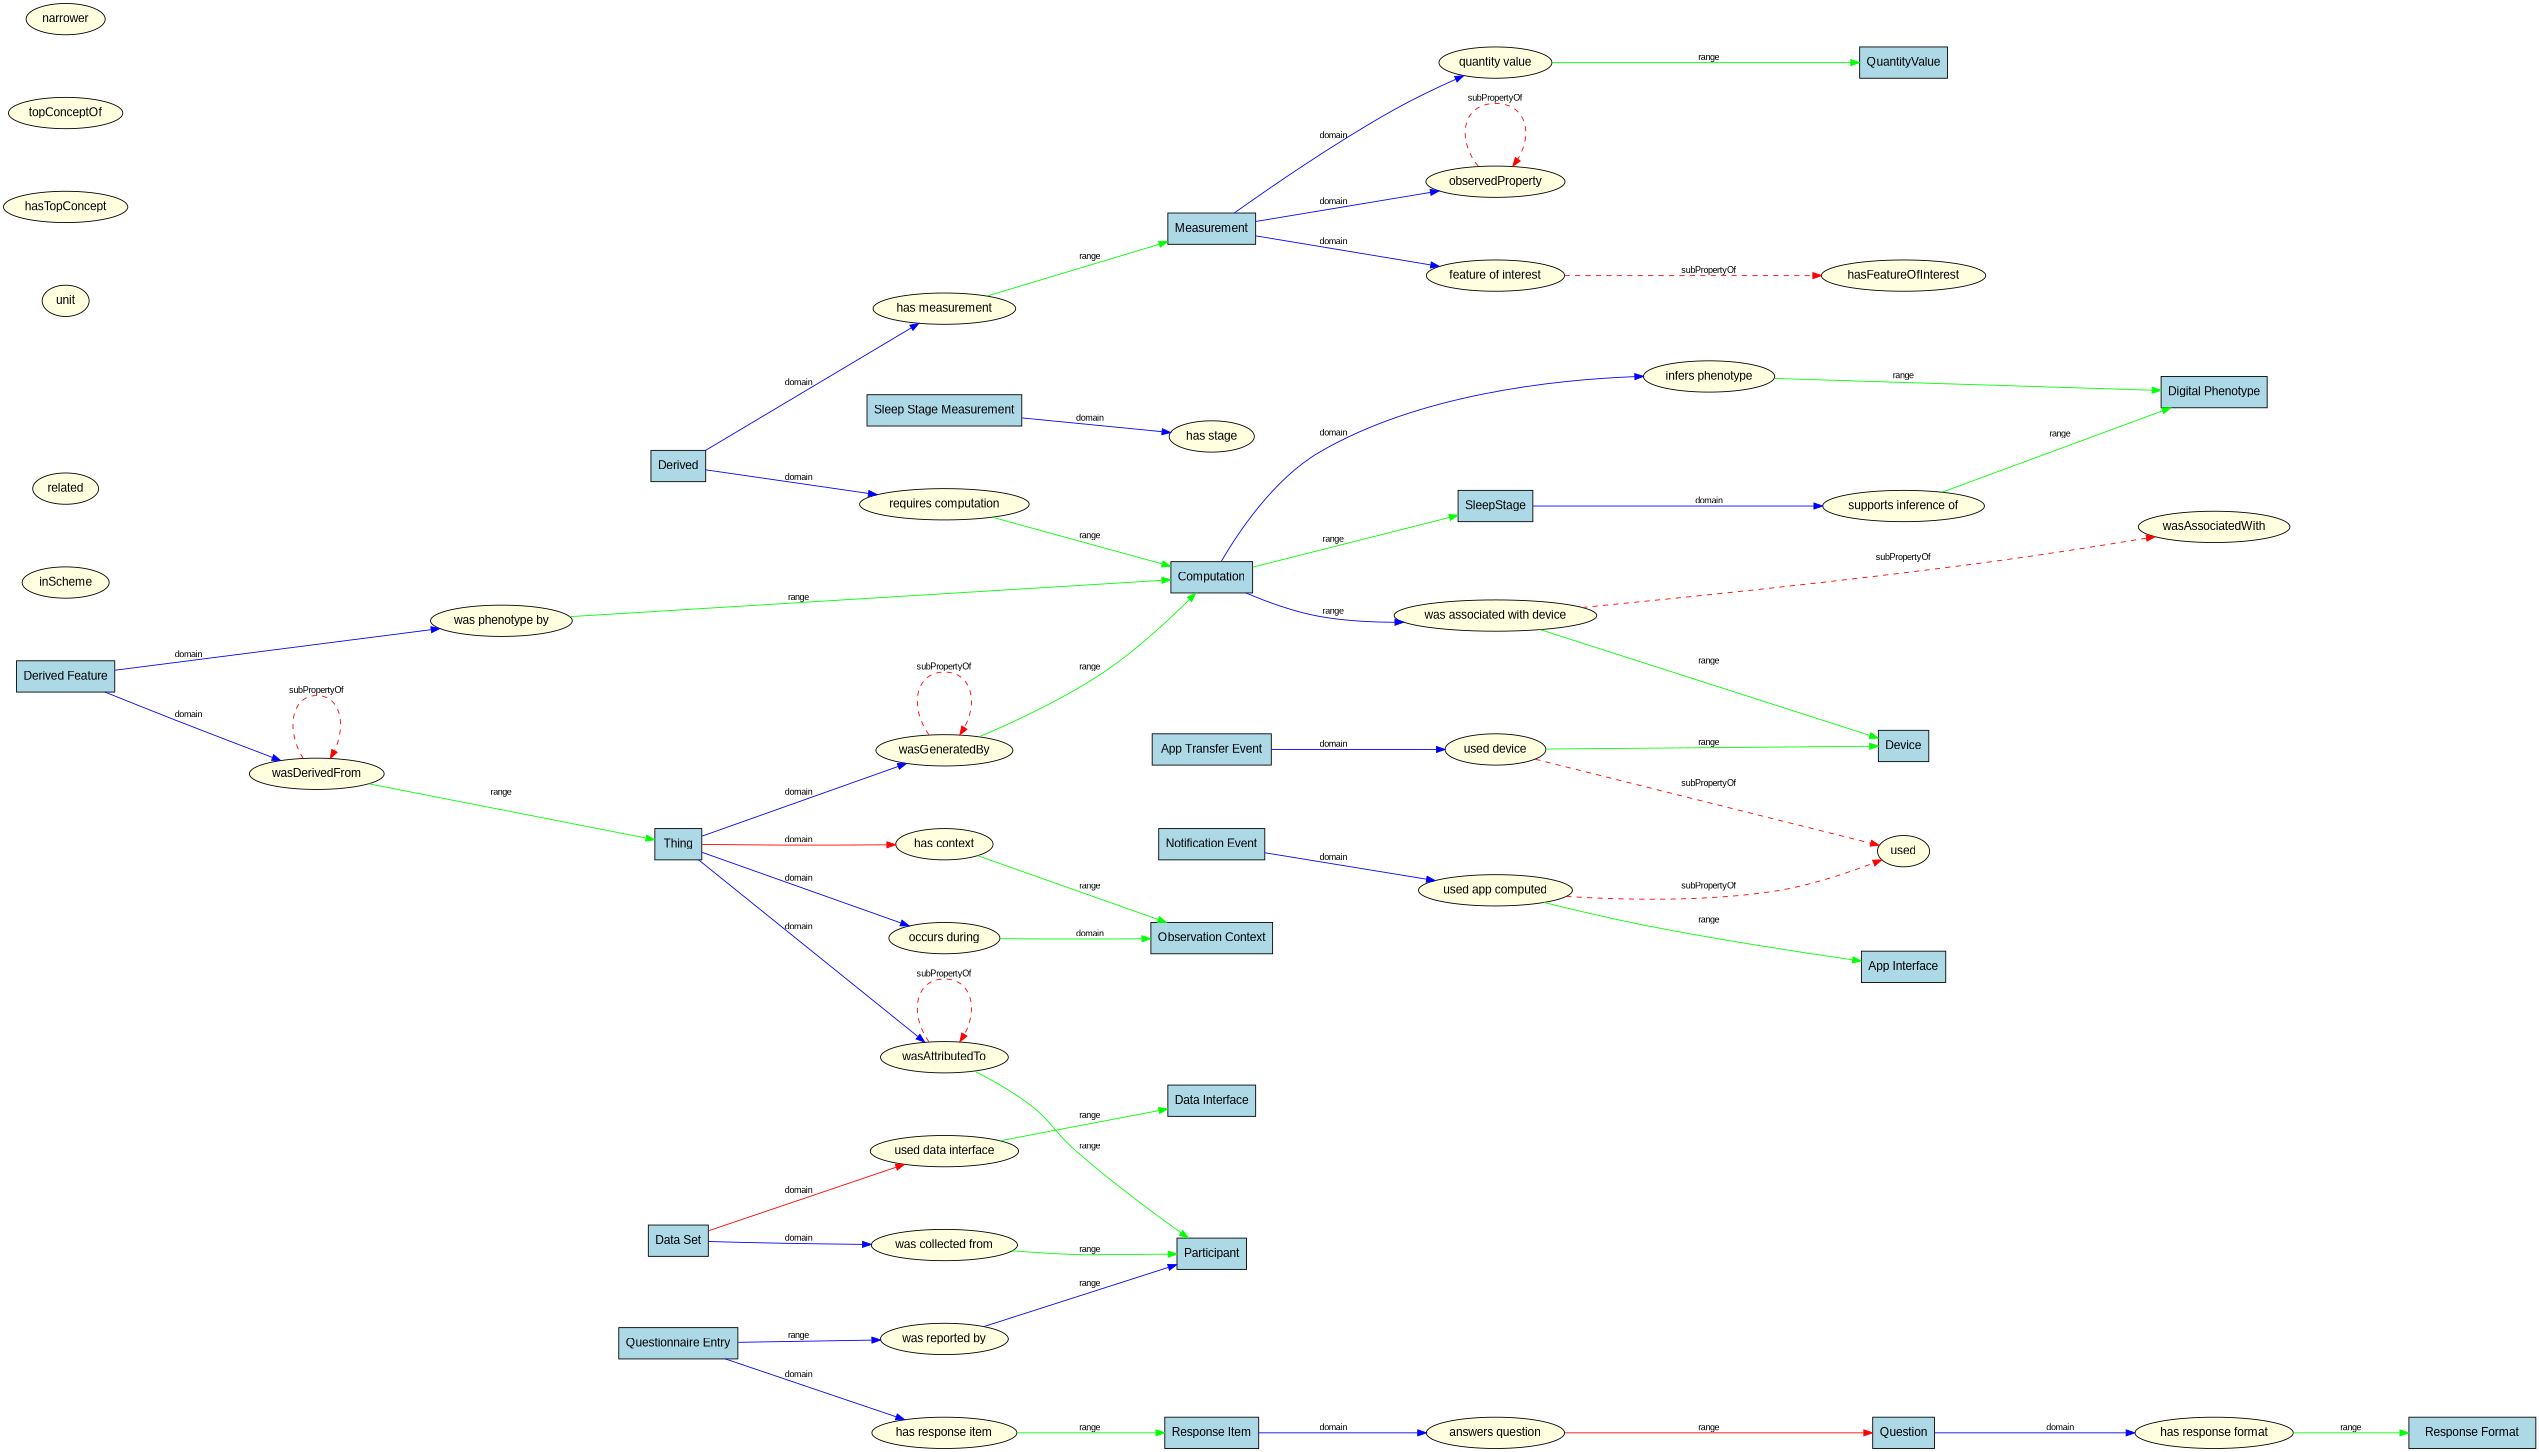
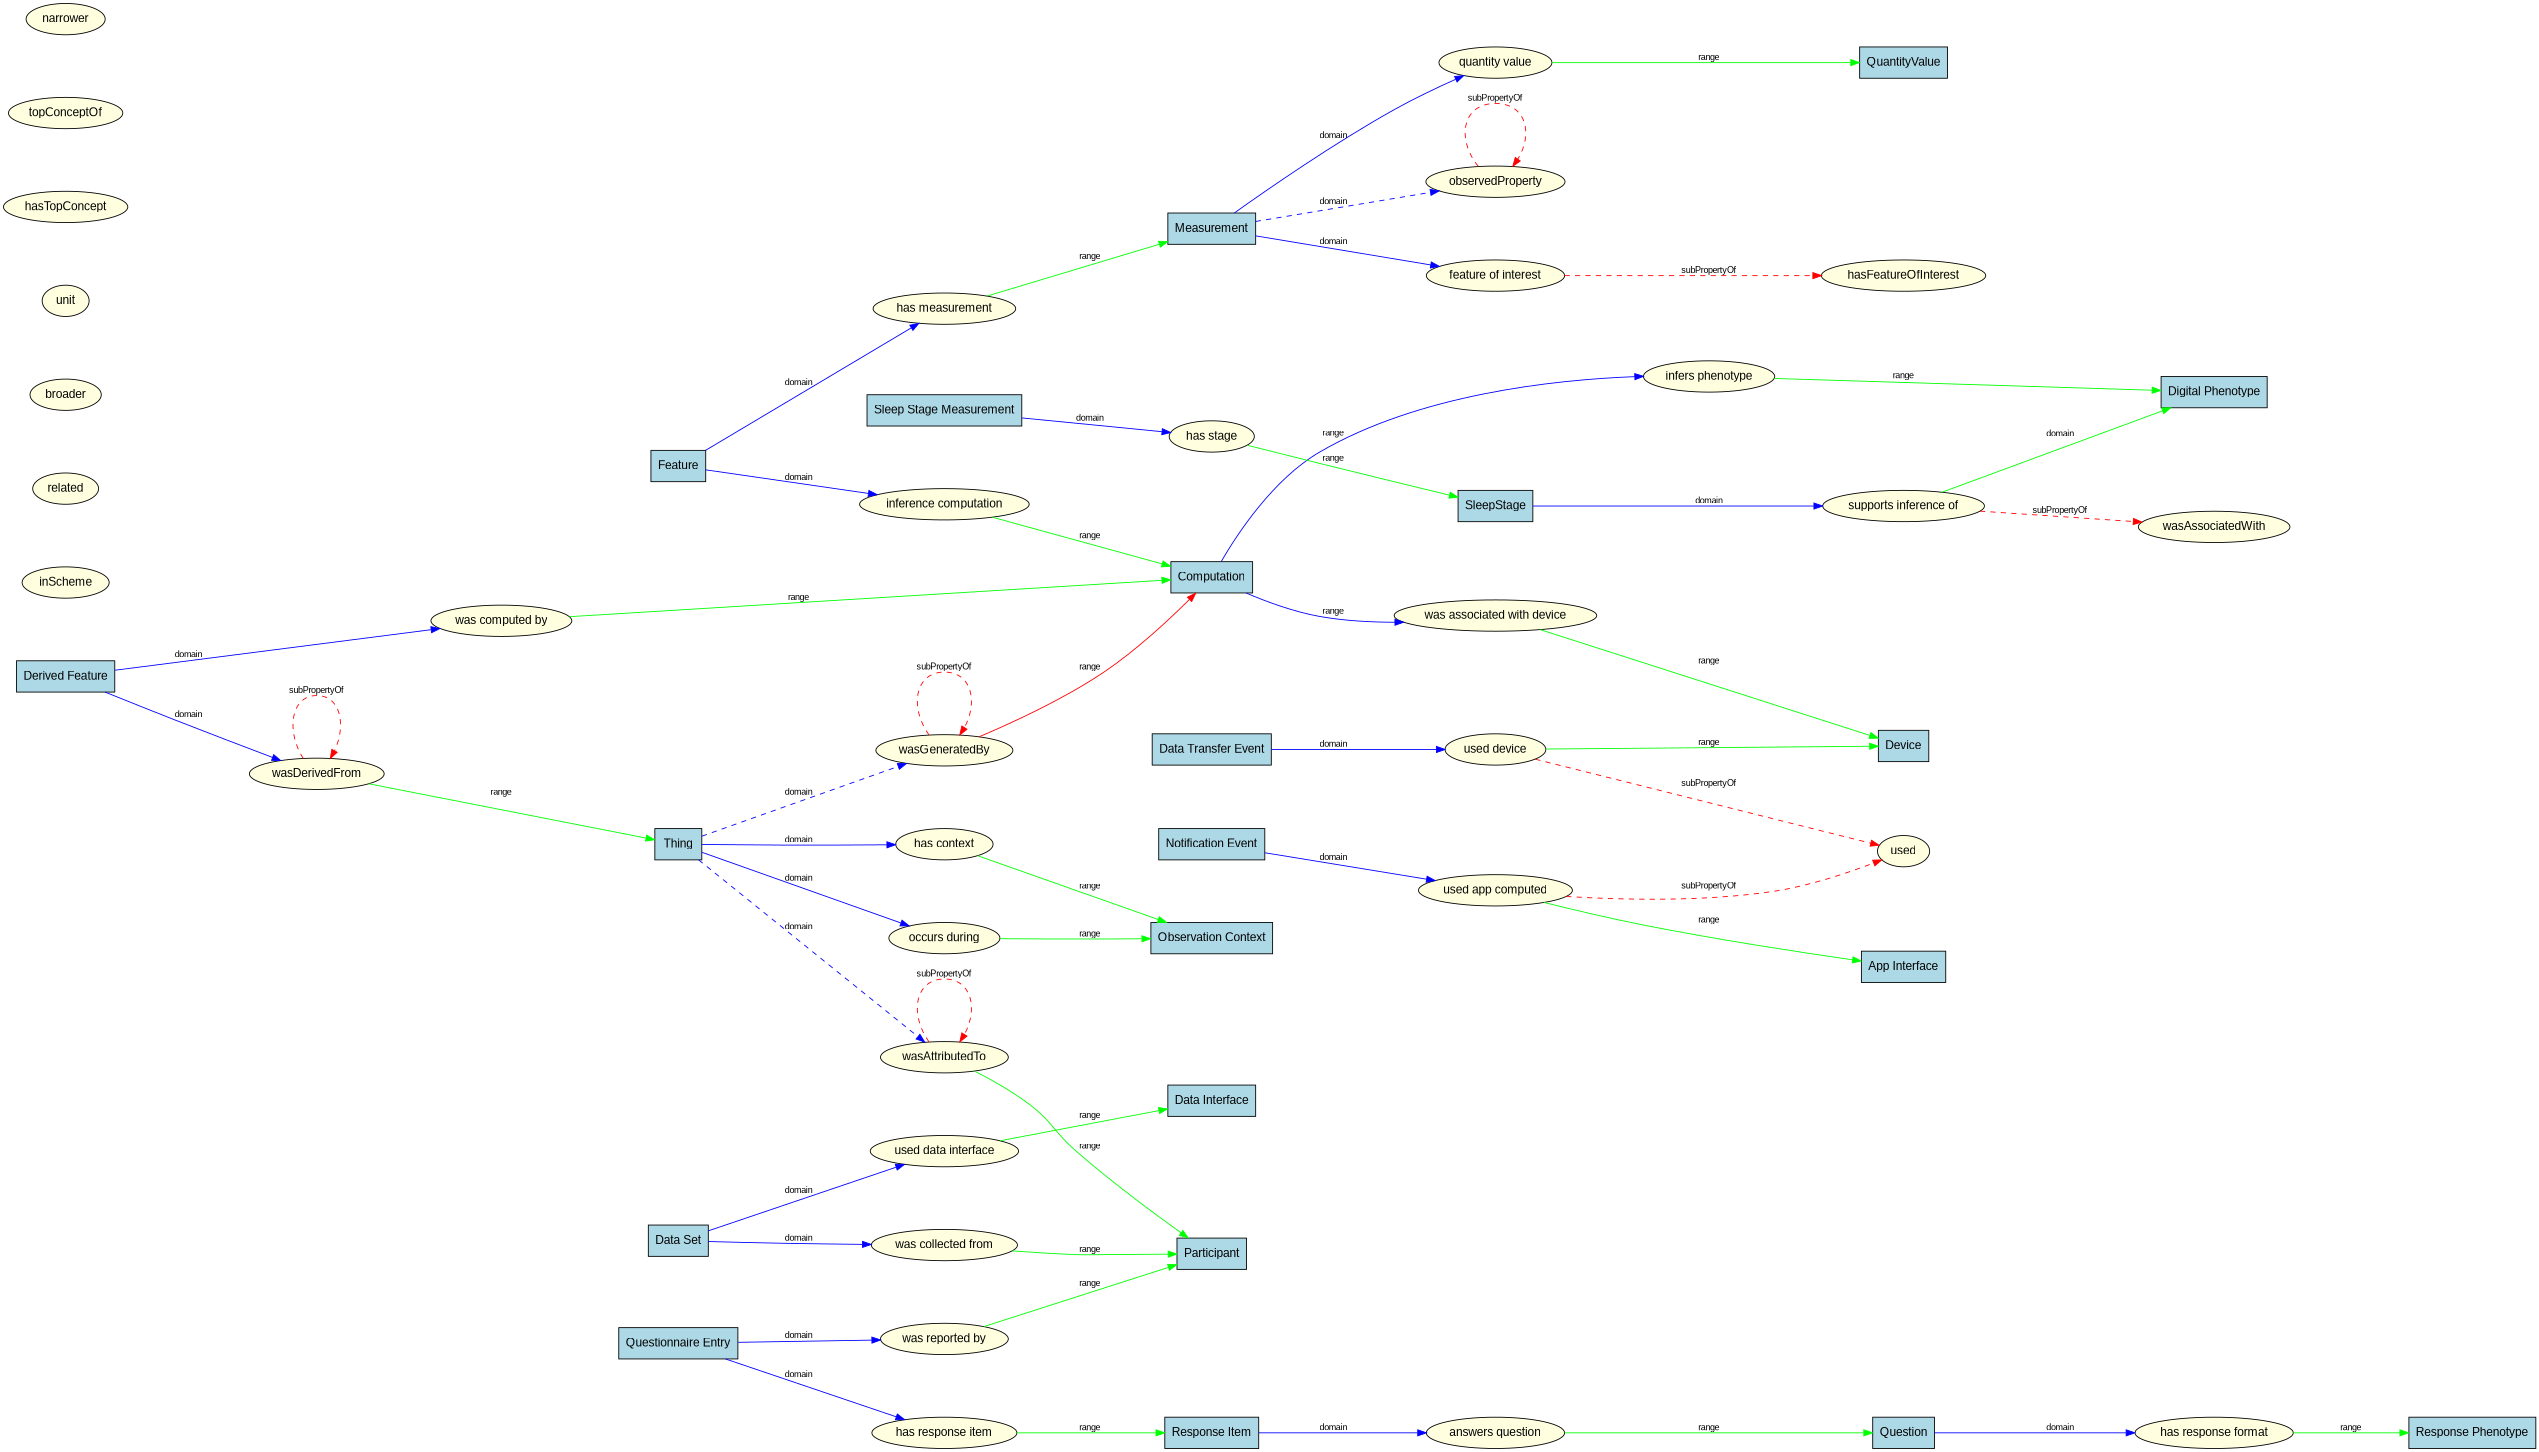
(1343, 207) -> (1343, 207)
none -> (66, 395)
(1333, 433) -> (1333, 433)
(2060, 434) -> (2060, 434)
(678, 466) -> (678, 466)
(944, 504) -> (944, 504)
(1351, 542) -> (1348, 470)
(1865, 577) -> (2057, 516)
(501, 621) -> (501, 621)
(1092, 680) -> (1092, 680)
(1212, 749) -> (1212, 749)
(800, 801) -> (800, 801)
(794, 845) -> (794, 845)
(1090, 934) -> (1090, 934)
(808, 948) -> (808, 948)
(802, 1199) -> (802, 1199)
(1076, 1297) -> (1076, 1297)
(799, 1336) -> (799, 1336)
(1714, 1433) -> (1714, 1433)
(2472, 1433) -> (2472, 1433)
